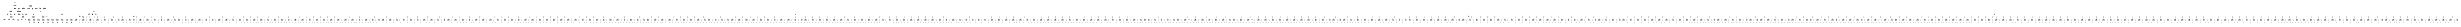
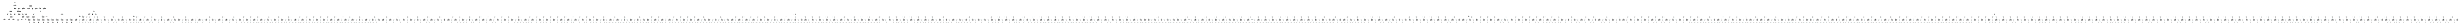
none -> (28, 17)
